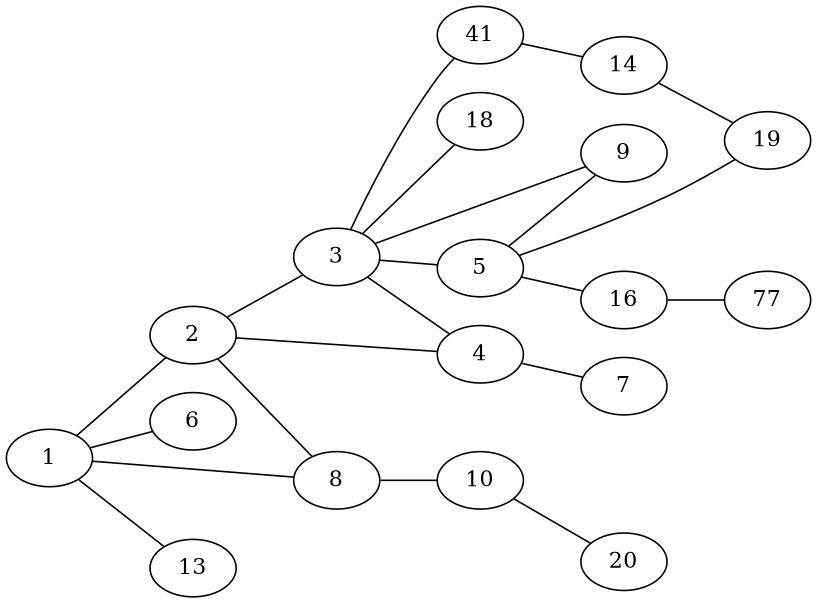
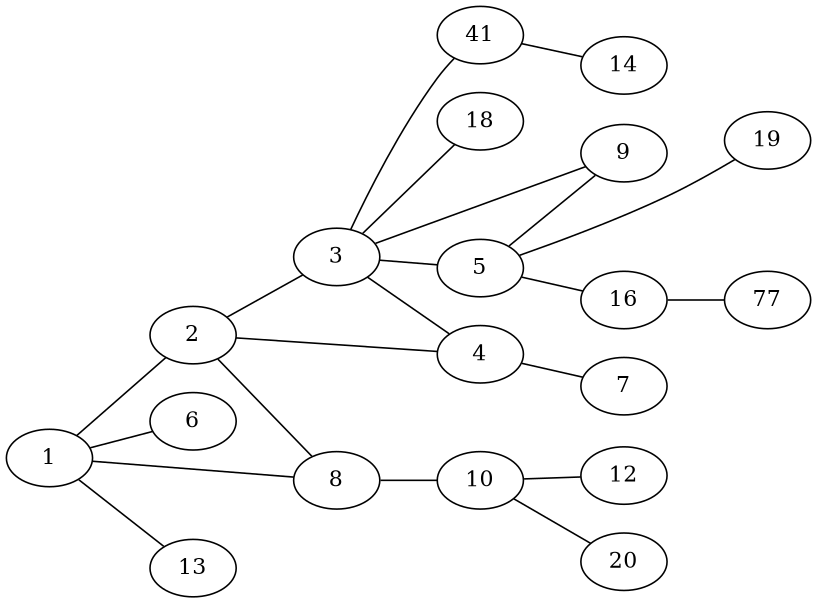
(696, 103) -> none
none -> (624, 476)
